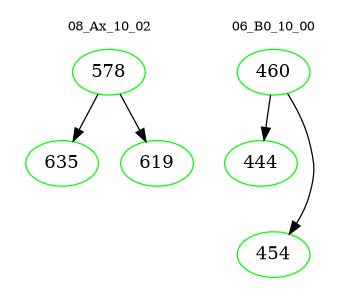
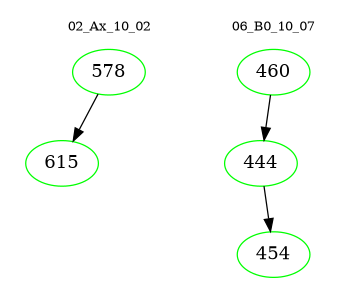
(110, 27) -> (110, 27)
(274, 27) -> (274, 27)
(313, 158) -> (266, 202)
(62, 163) -> (62, 163)
(157, 163) -> none
